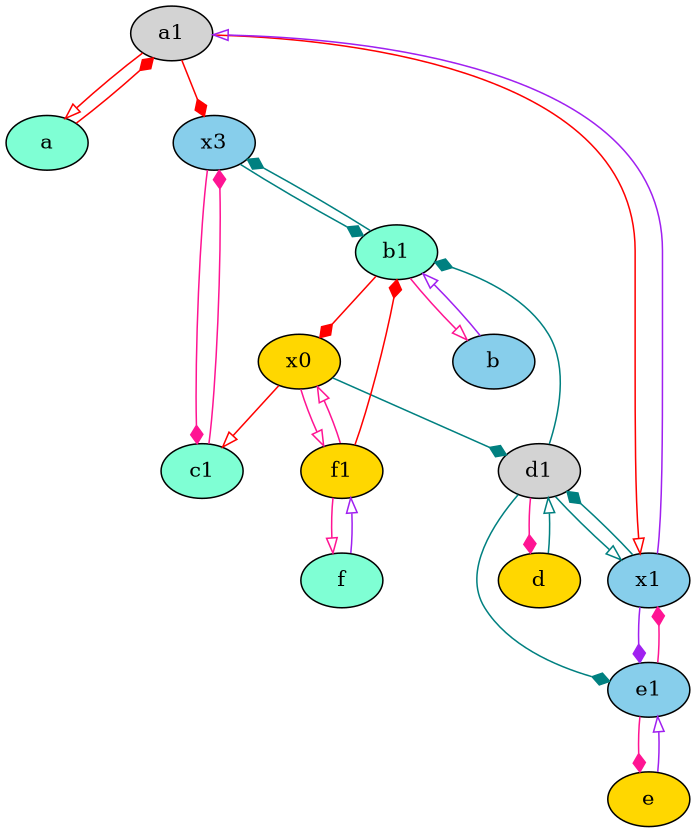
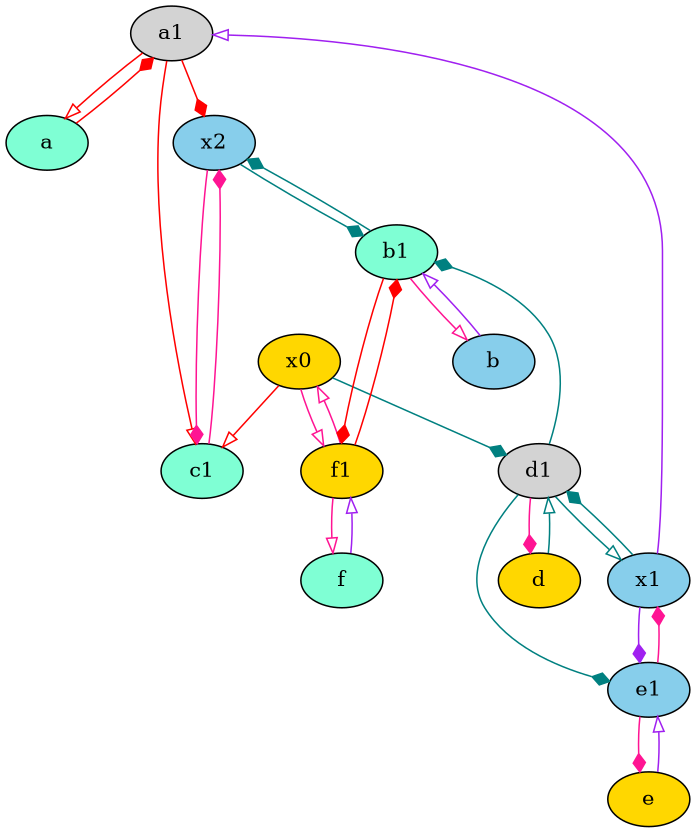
(214, 143) -> (214, 143)
(591, 147) -> (162, 246)
(354, 300) -> (362, 351)
